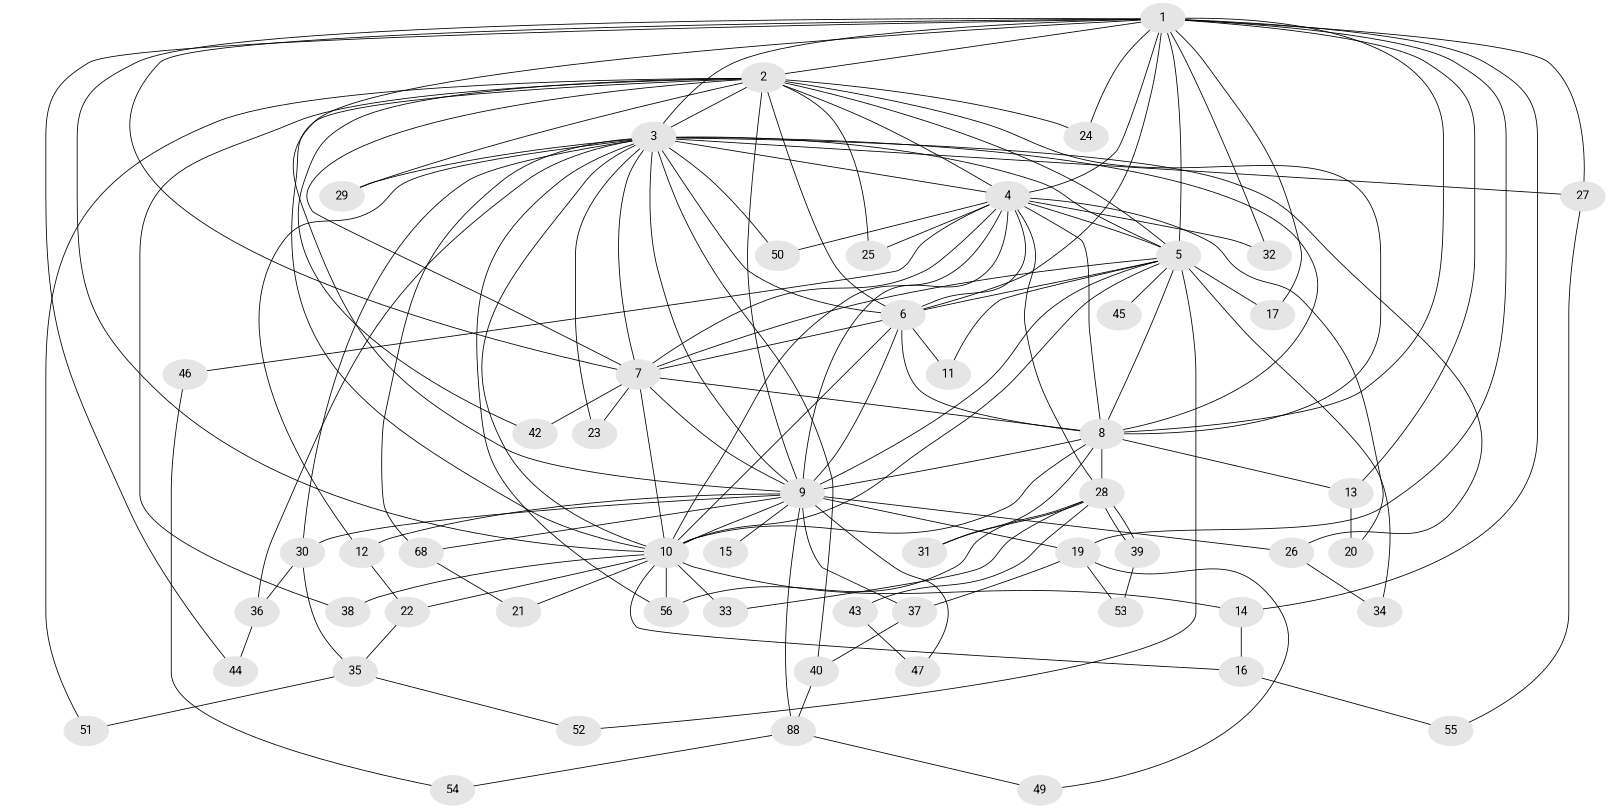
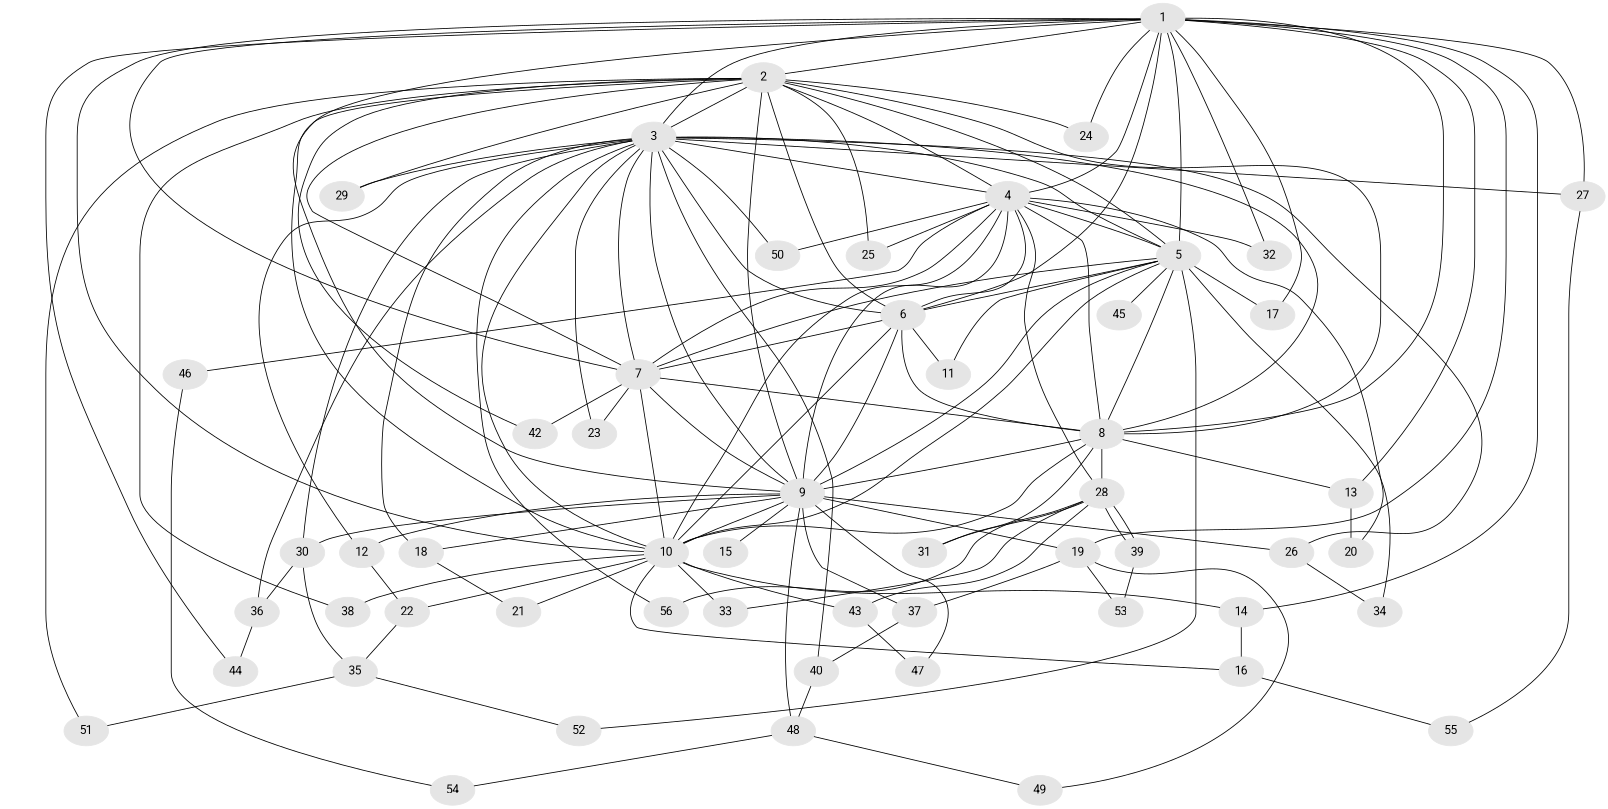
(421, 553) -> (421, 553)
(666, 583) -> (743, 583)
(793, 731) -> (793, 731)
